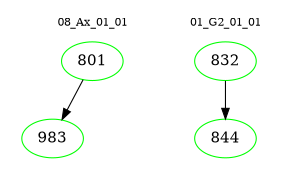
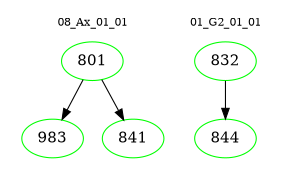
none -> (133, 138)
